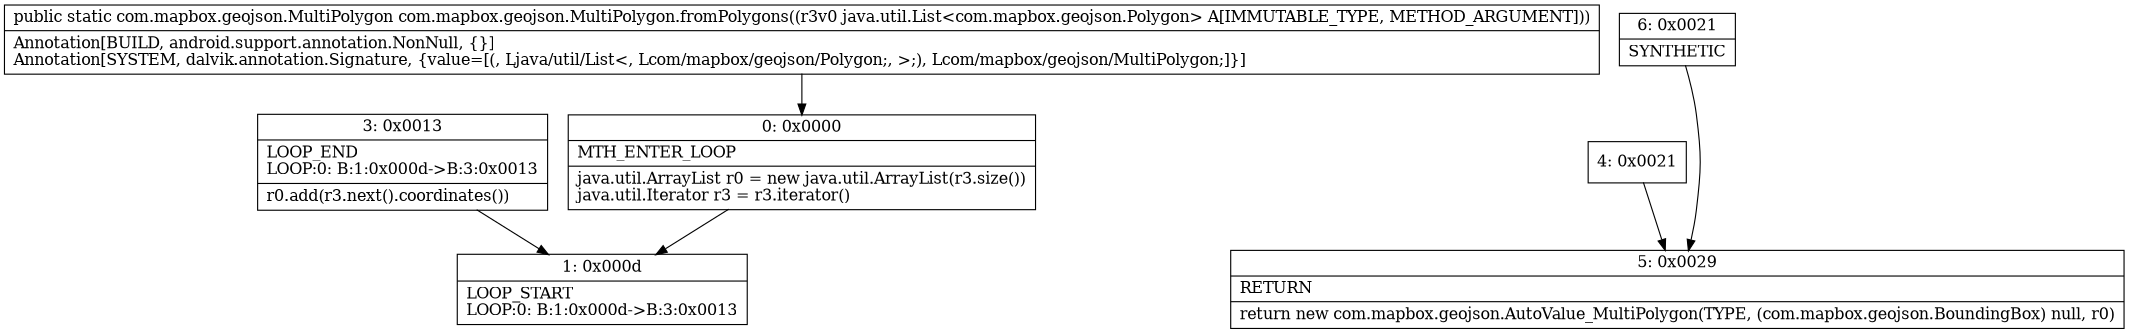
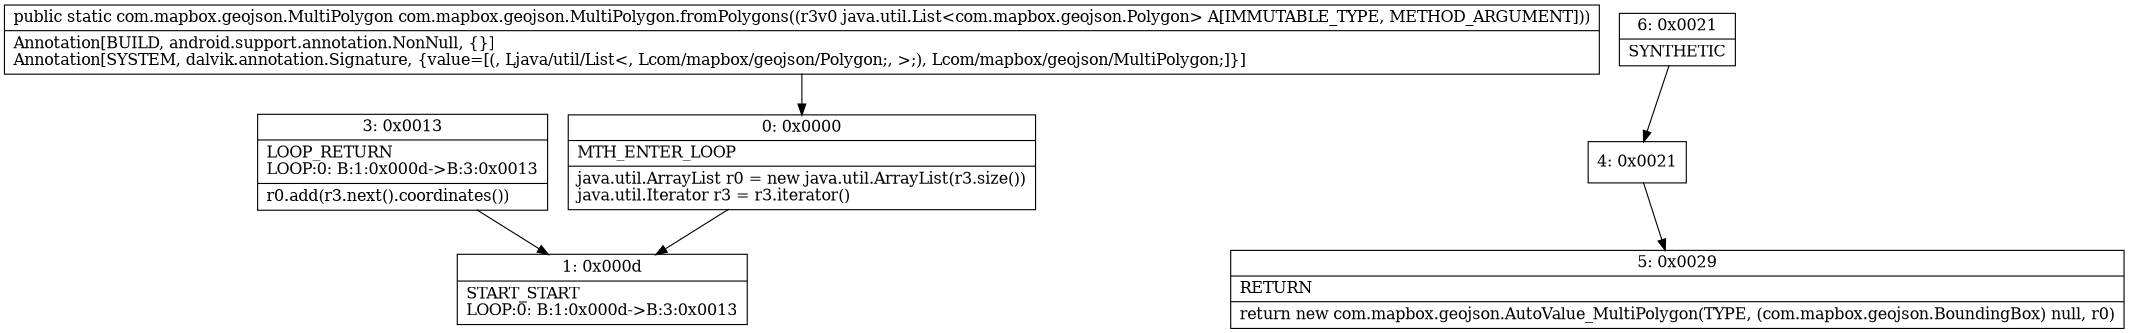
(1700, 152) -> (1658, 98)
(312, 153) -> (330, 153)
(520, 294) -> (523, 294)
